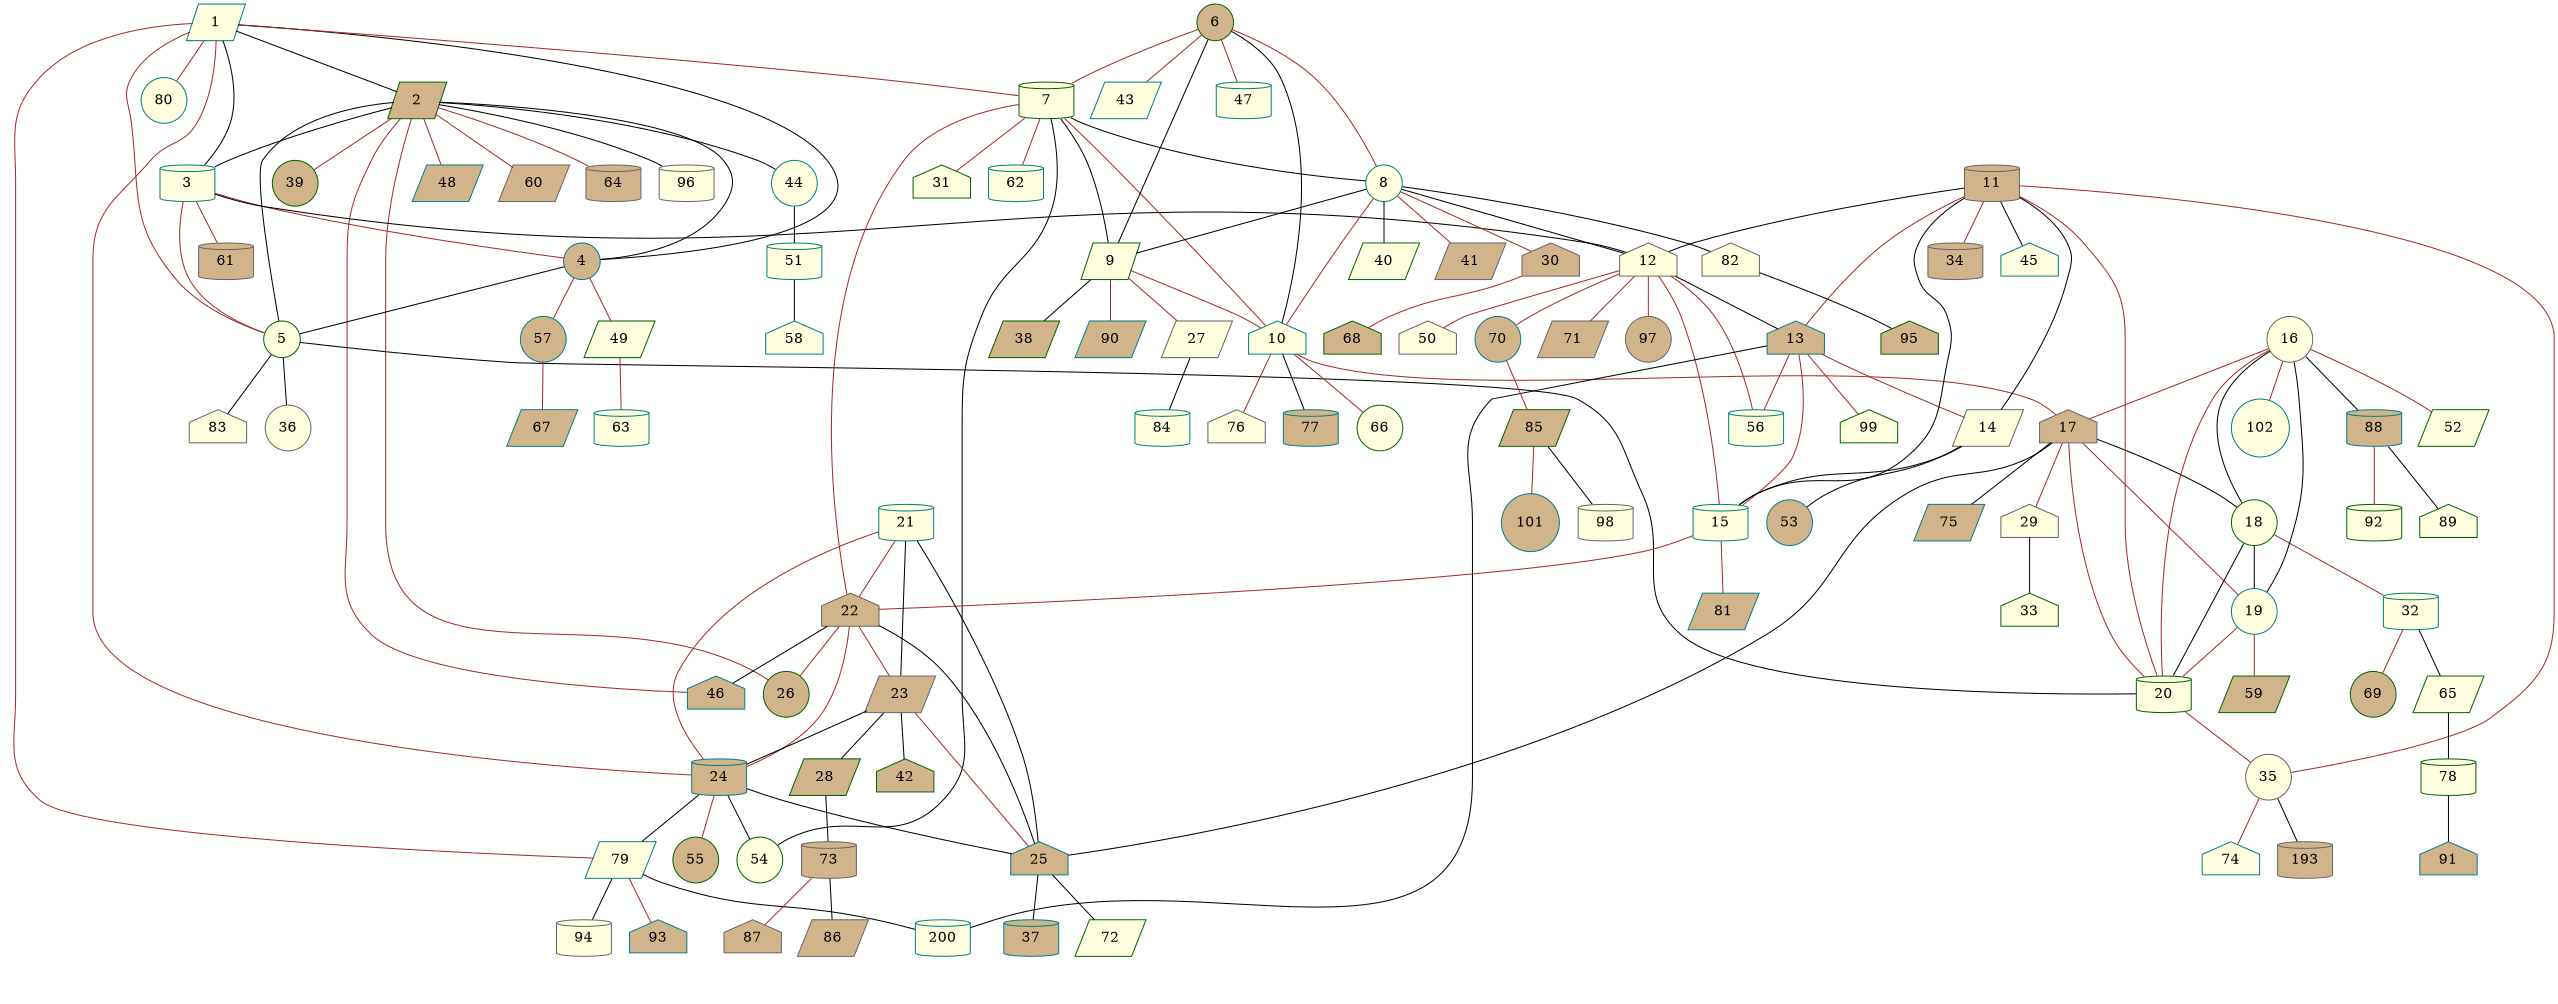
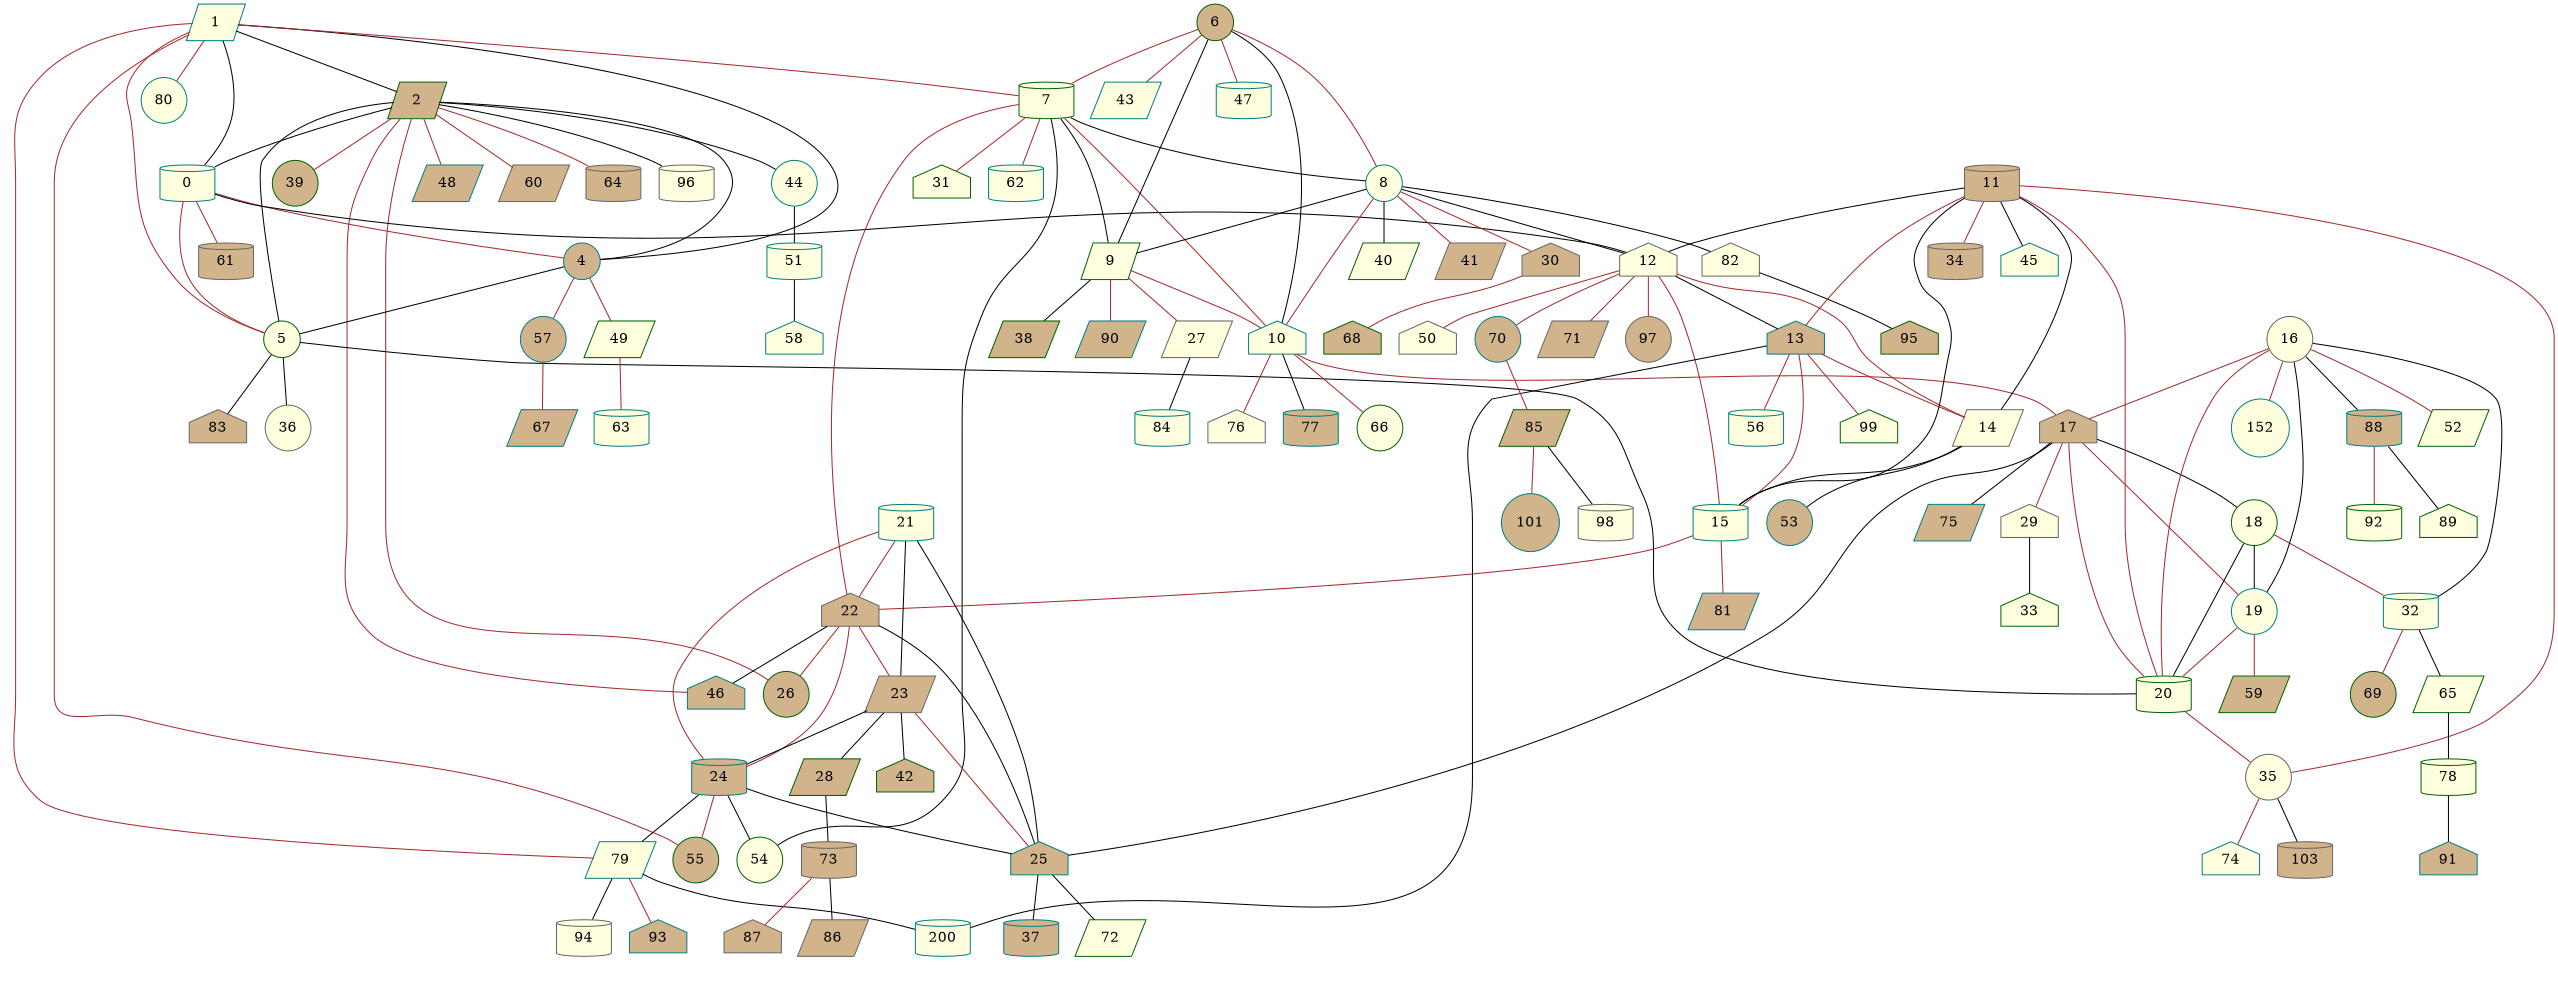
(187, 183) -> (187, 183)
(1725, 334) -> (1836, 318)
(2218, 419) -> (2500, 412)
(218, 428) -> (218, 428)
(2260, 428) -> (2260, 428)
(99, 625) -> (54, 661)
(2305, 860) -> (2305, 860)
